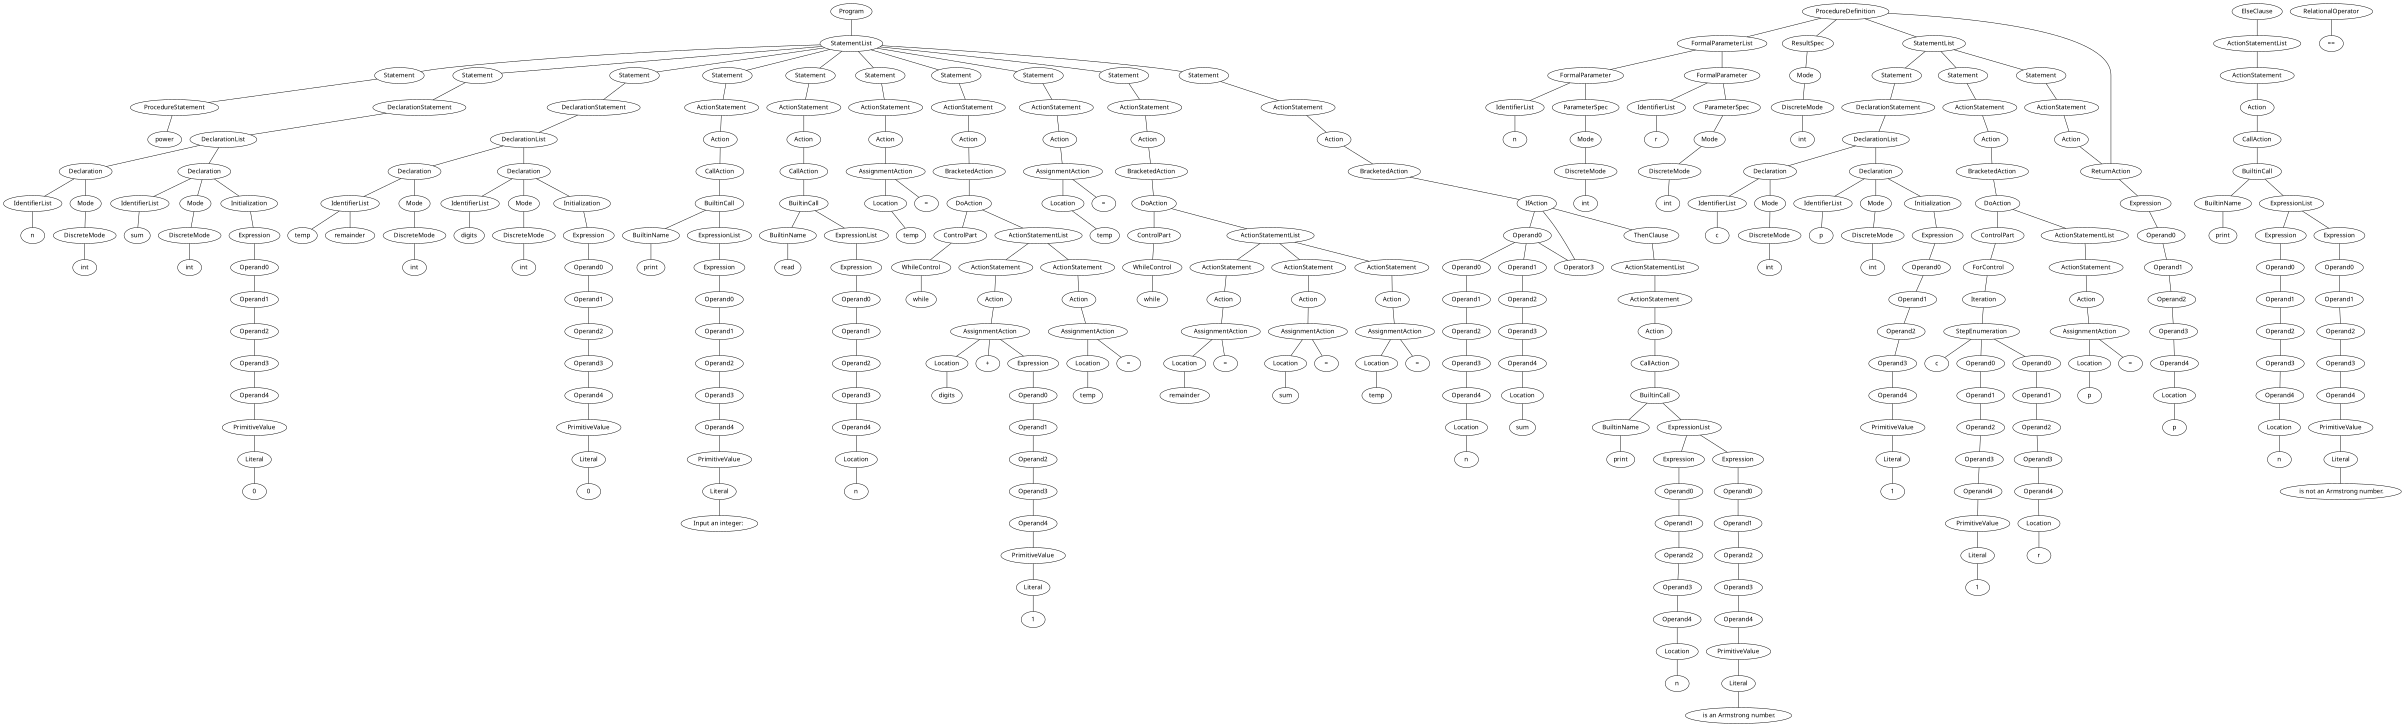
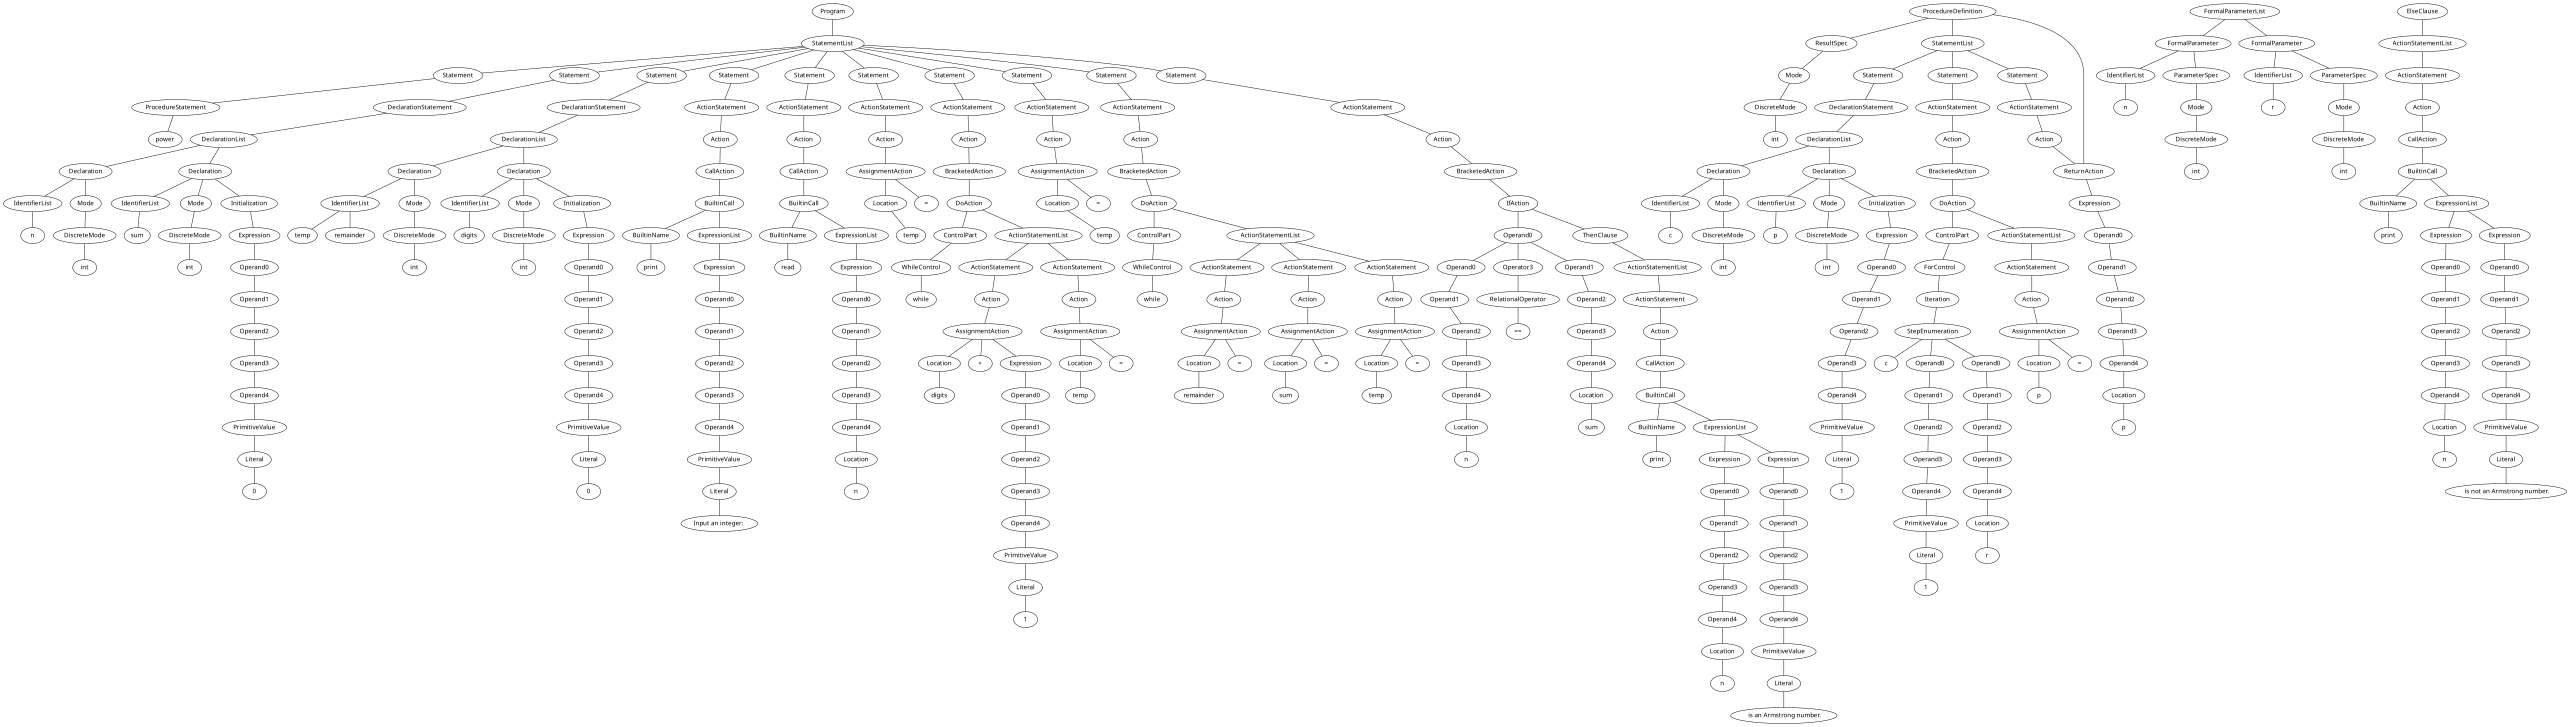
(1784, 28) -> none
(1560, 235) -> (1518, 284)
